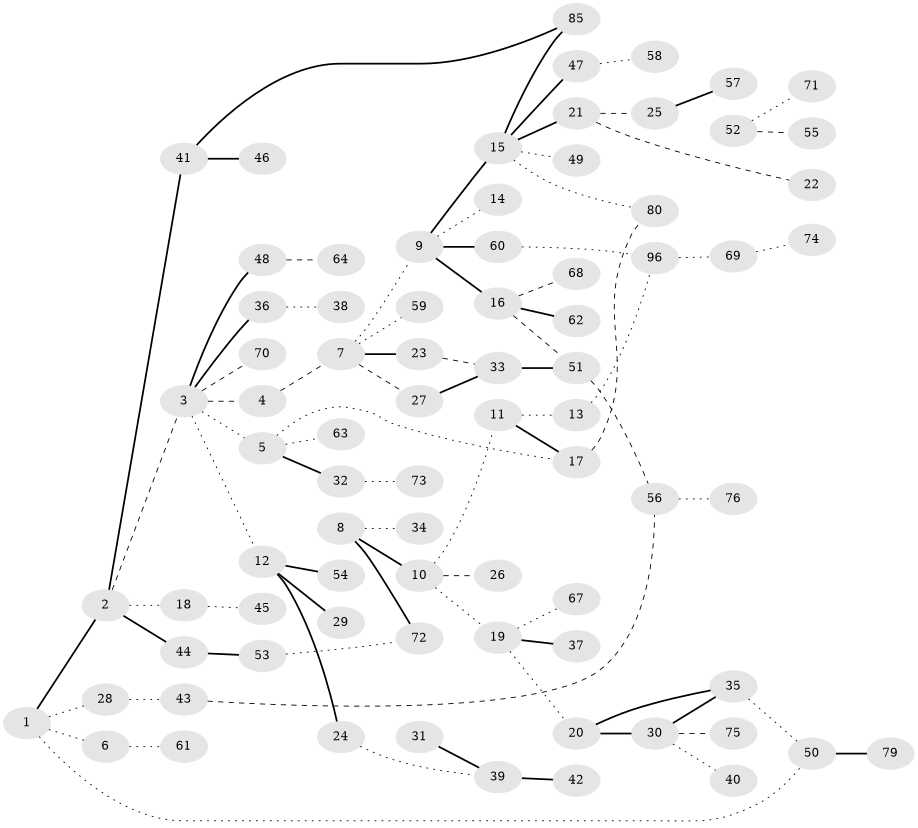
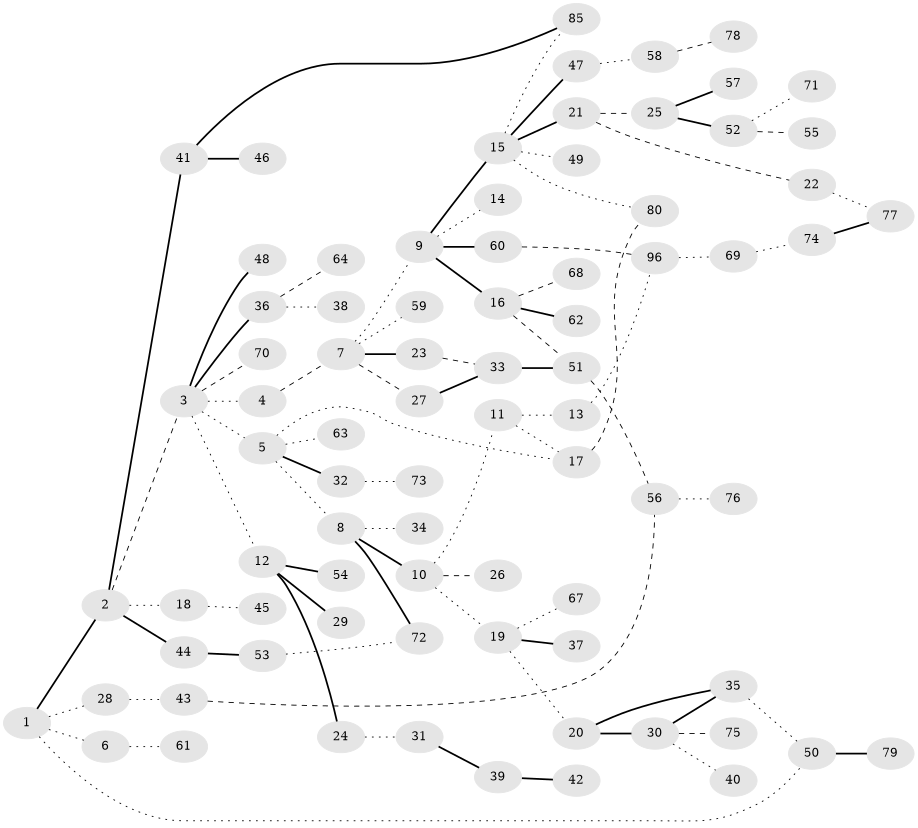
none -> (734, 37)
(530, 80) -> (530, 80)
none -> (694, 122)
none -> (891, 216)
(577, 249) -> (577, 249)
(302, 260) -> (302, 283)
(223, 401) -> (223, 401)
(537, 439) -> (537, 439)
none -> (302, 489)
(416, 766) -> (380, 737)
